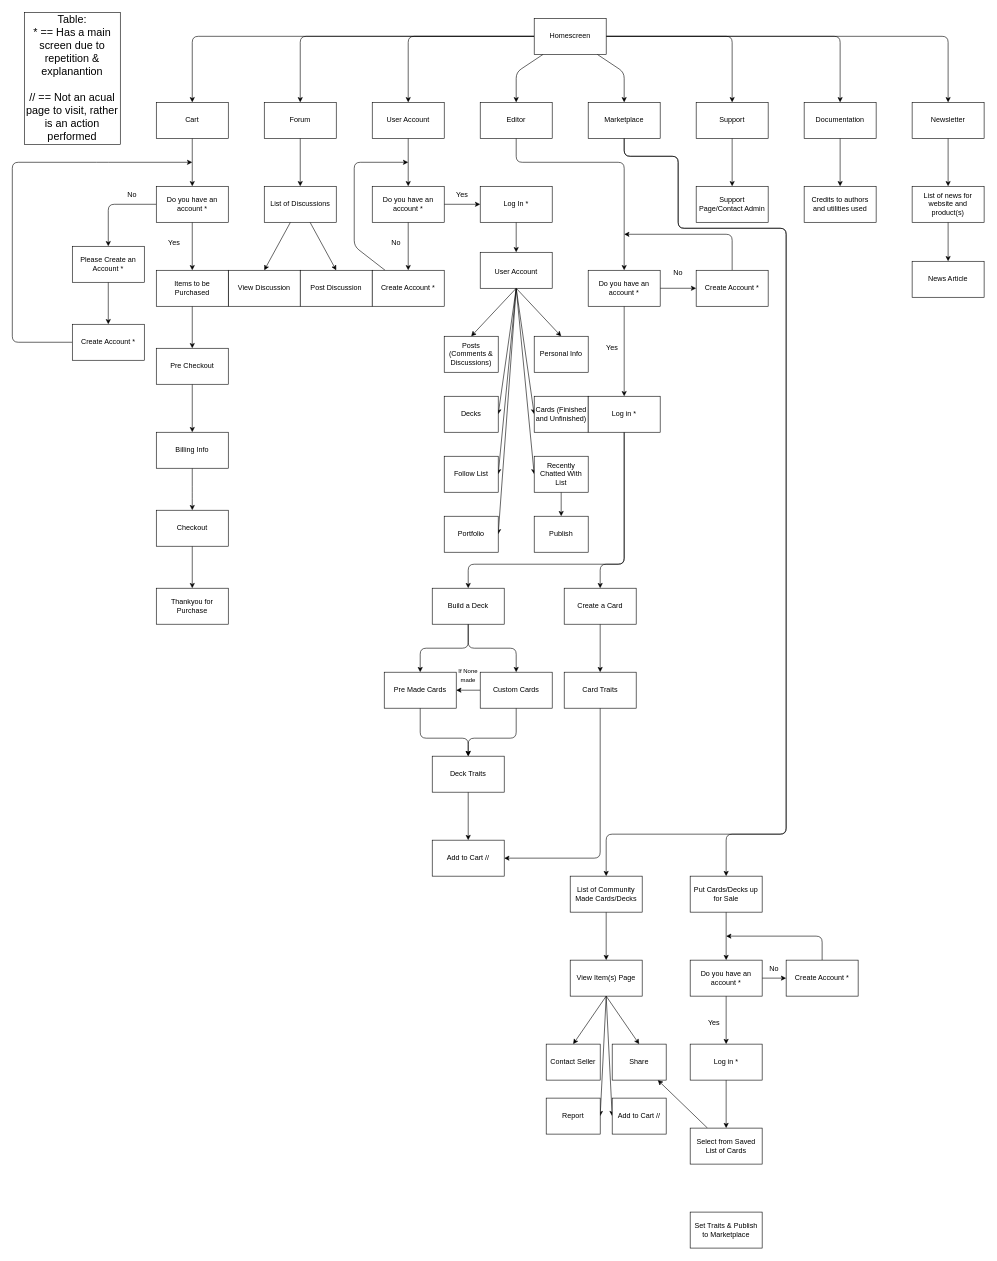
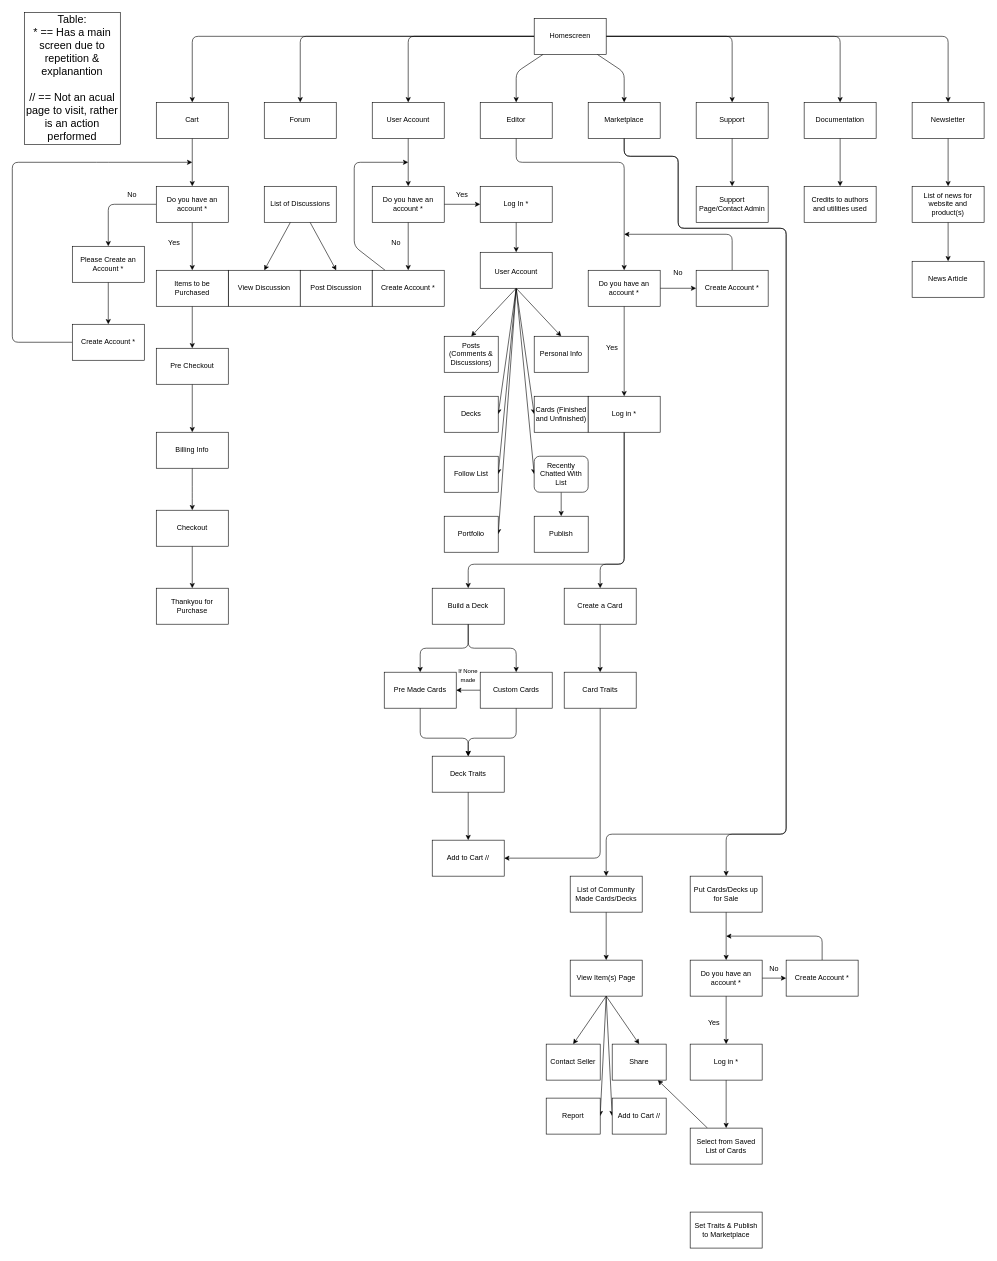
(300, 180) -> none
(561, 474) -> (561, 474)
